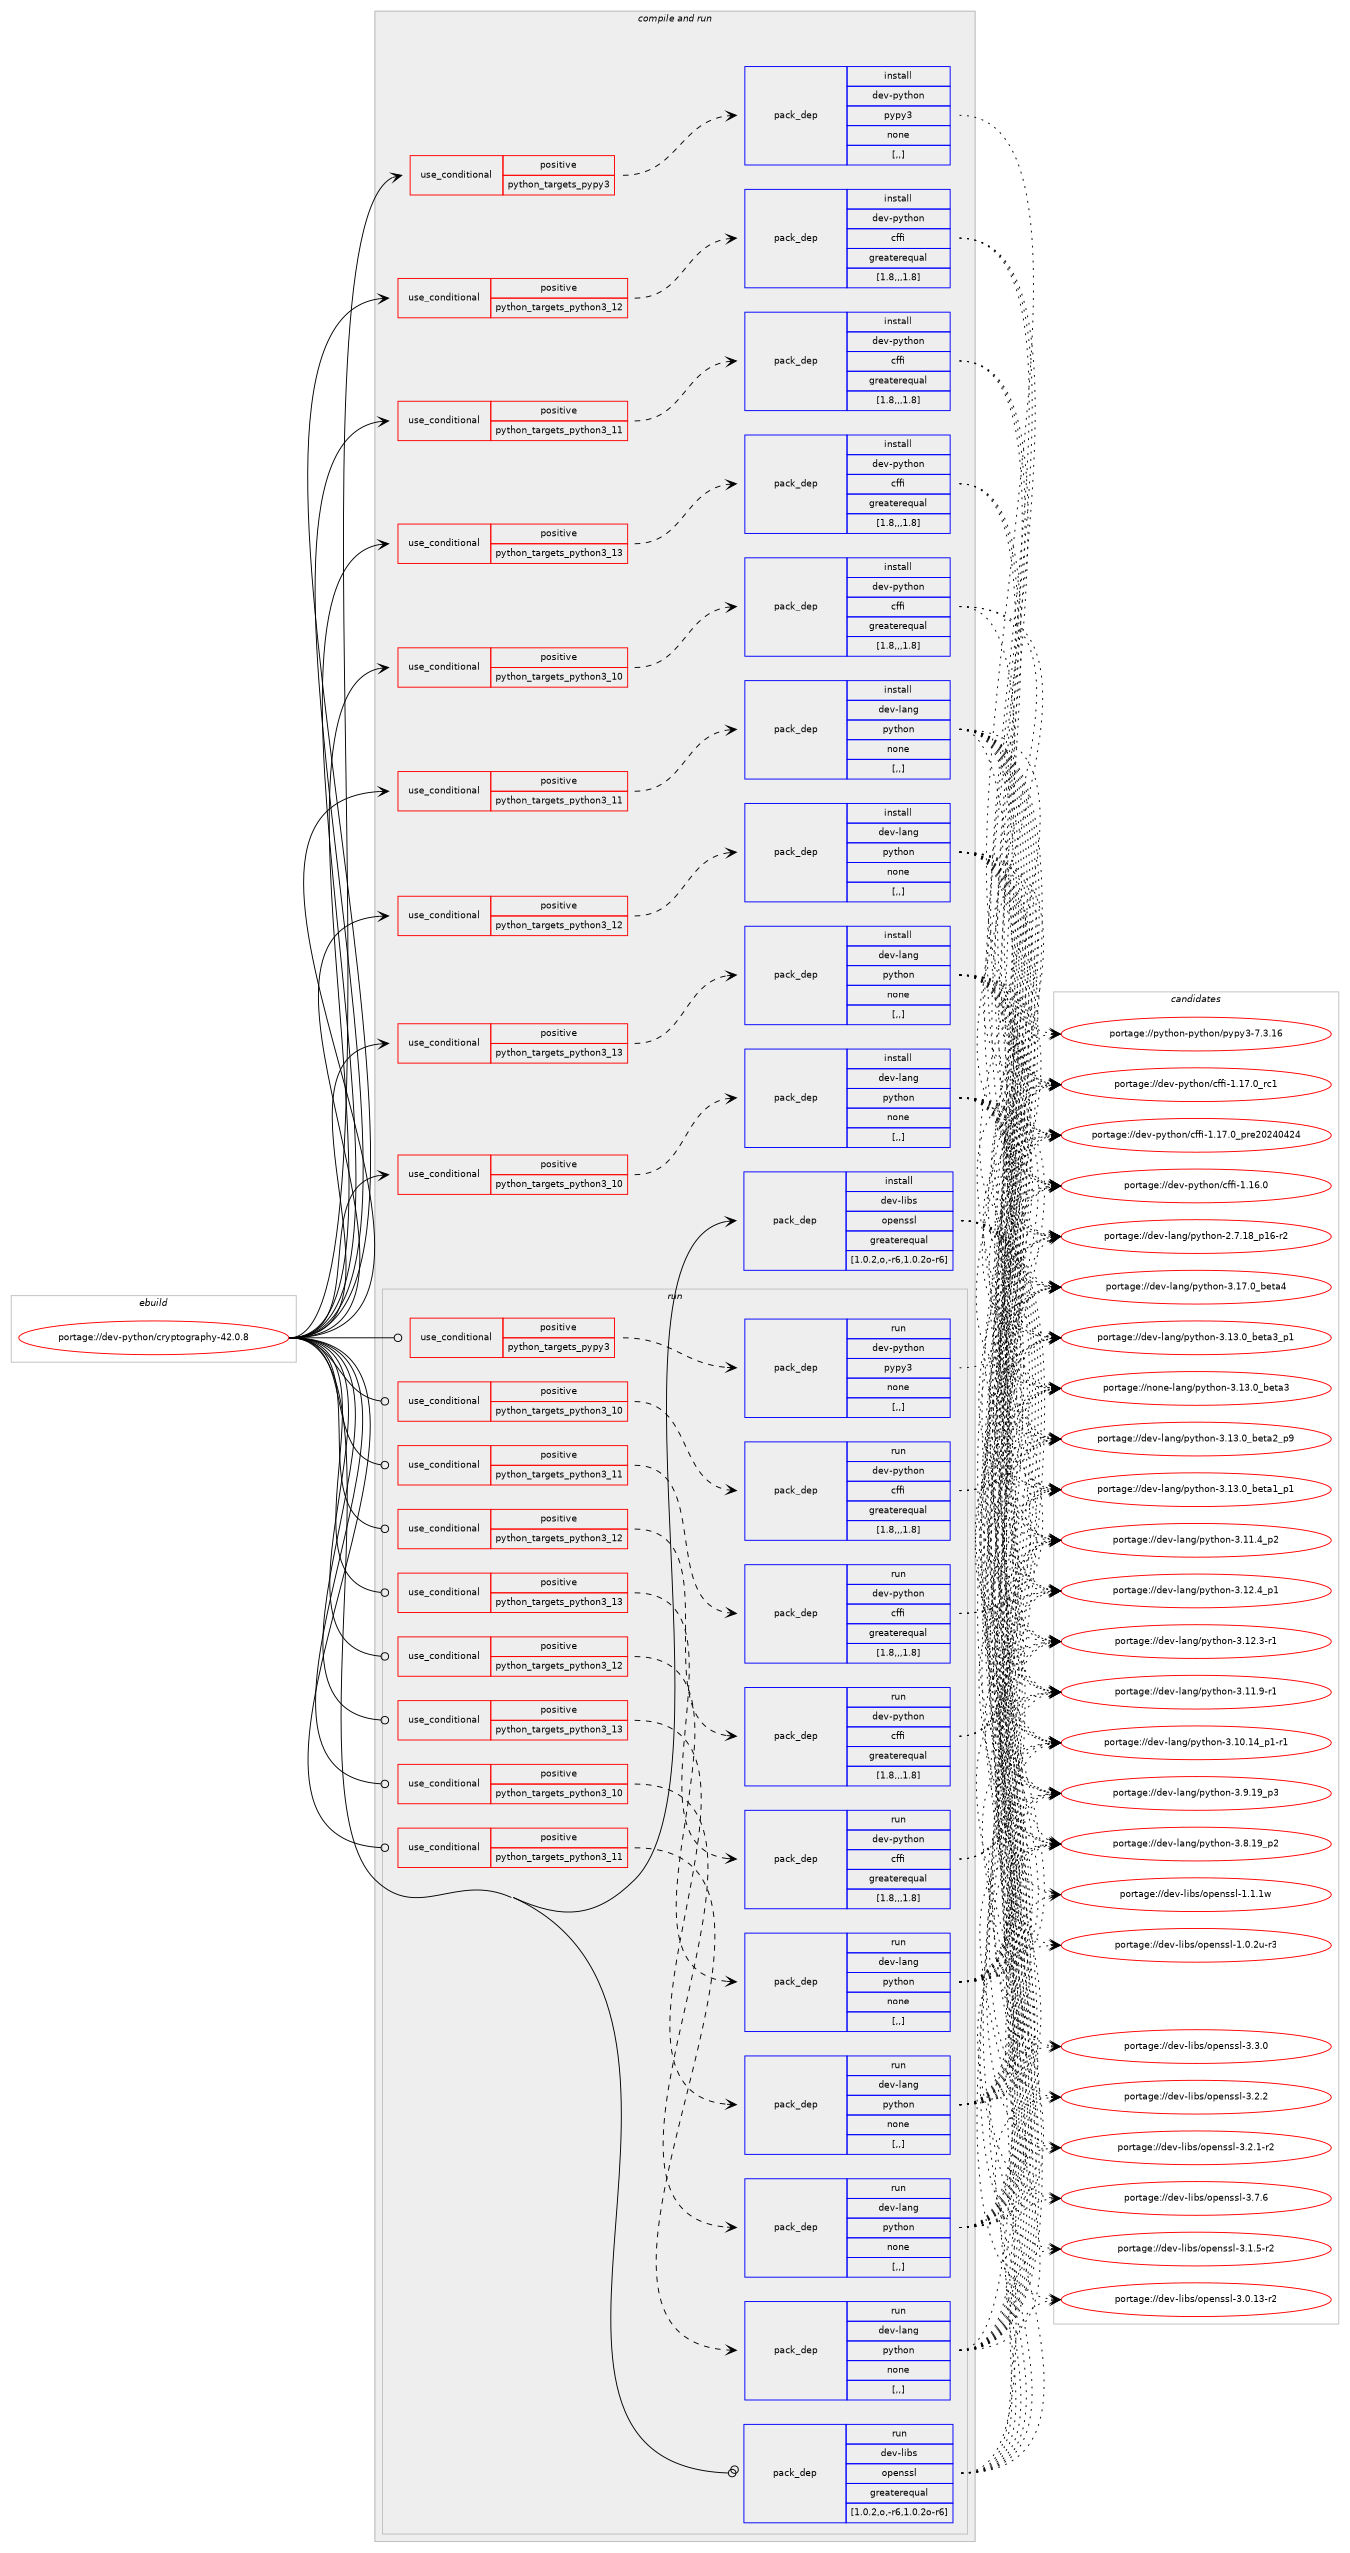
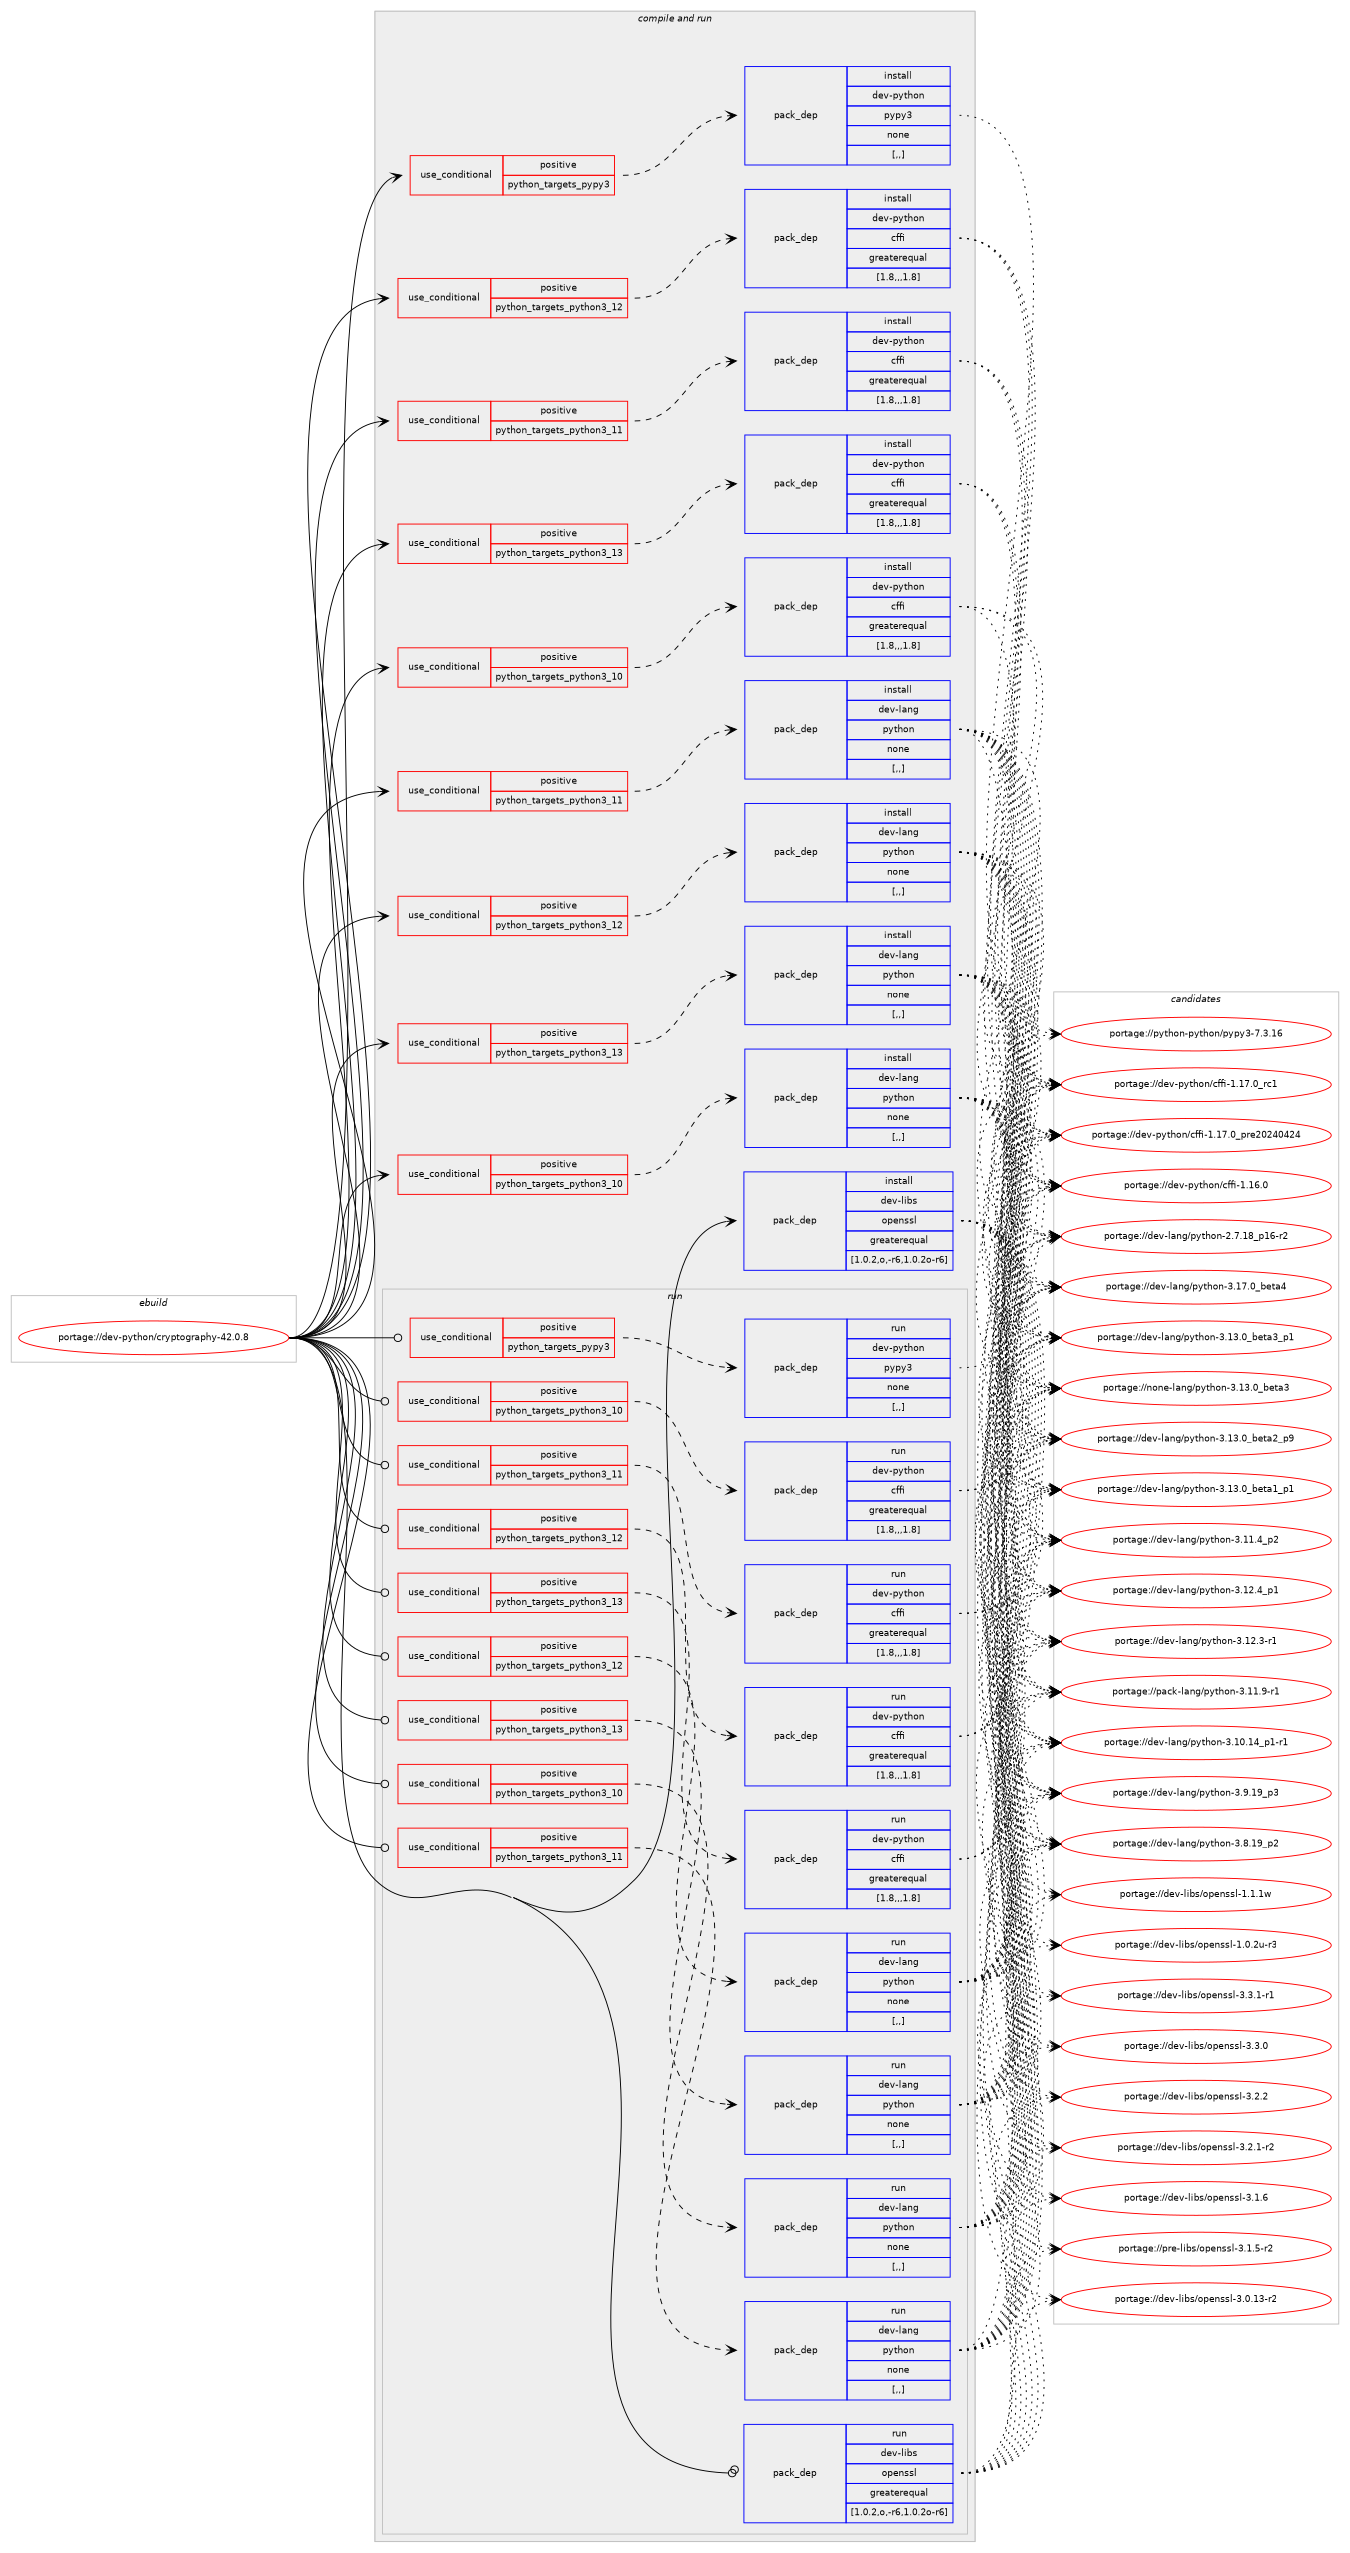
(1196, 1692) -> (1196, 1692)
none -> (1196, 1996)
(1196, 2198) -> (1196, 2198)
(1196, 2249) -> (1196, 2249)
